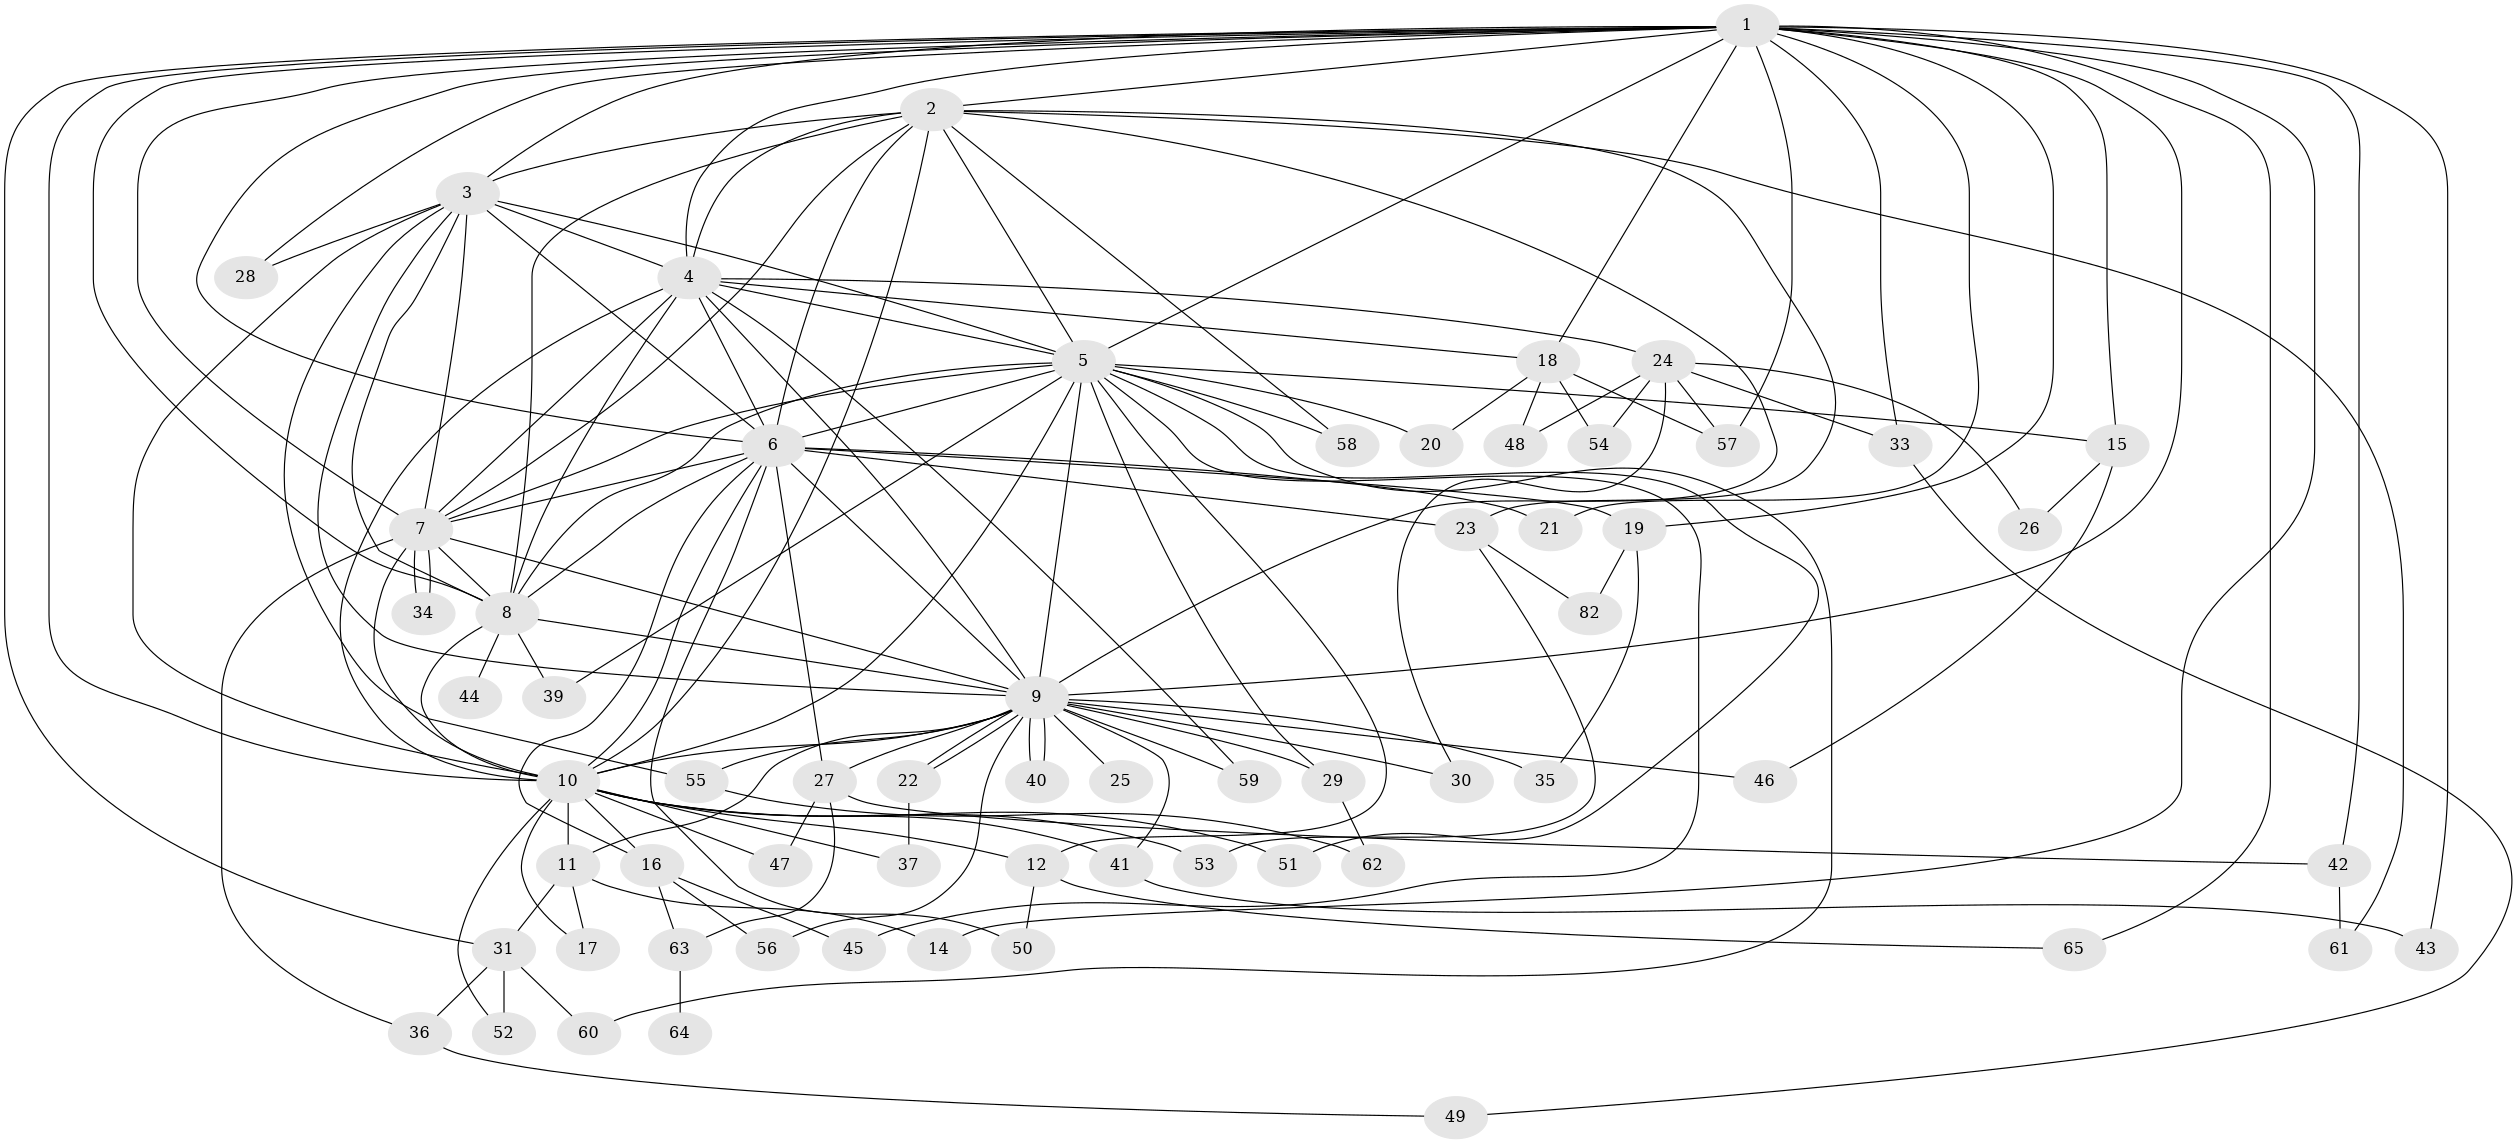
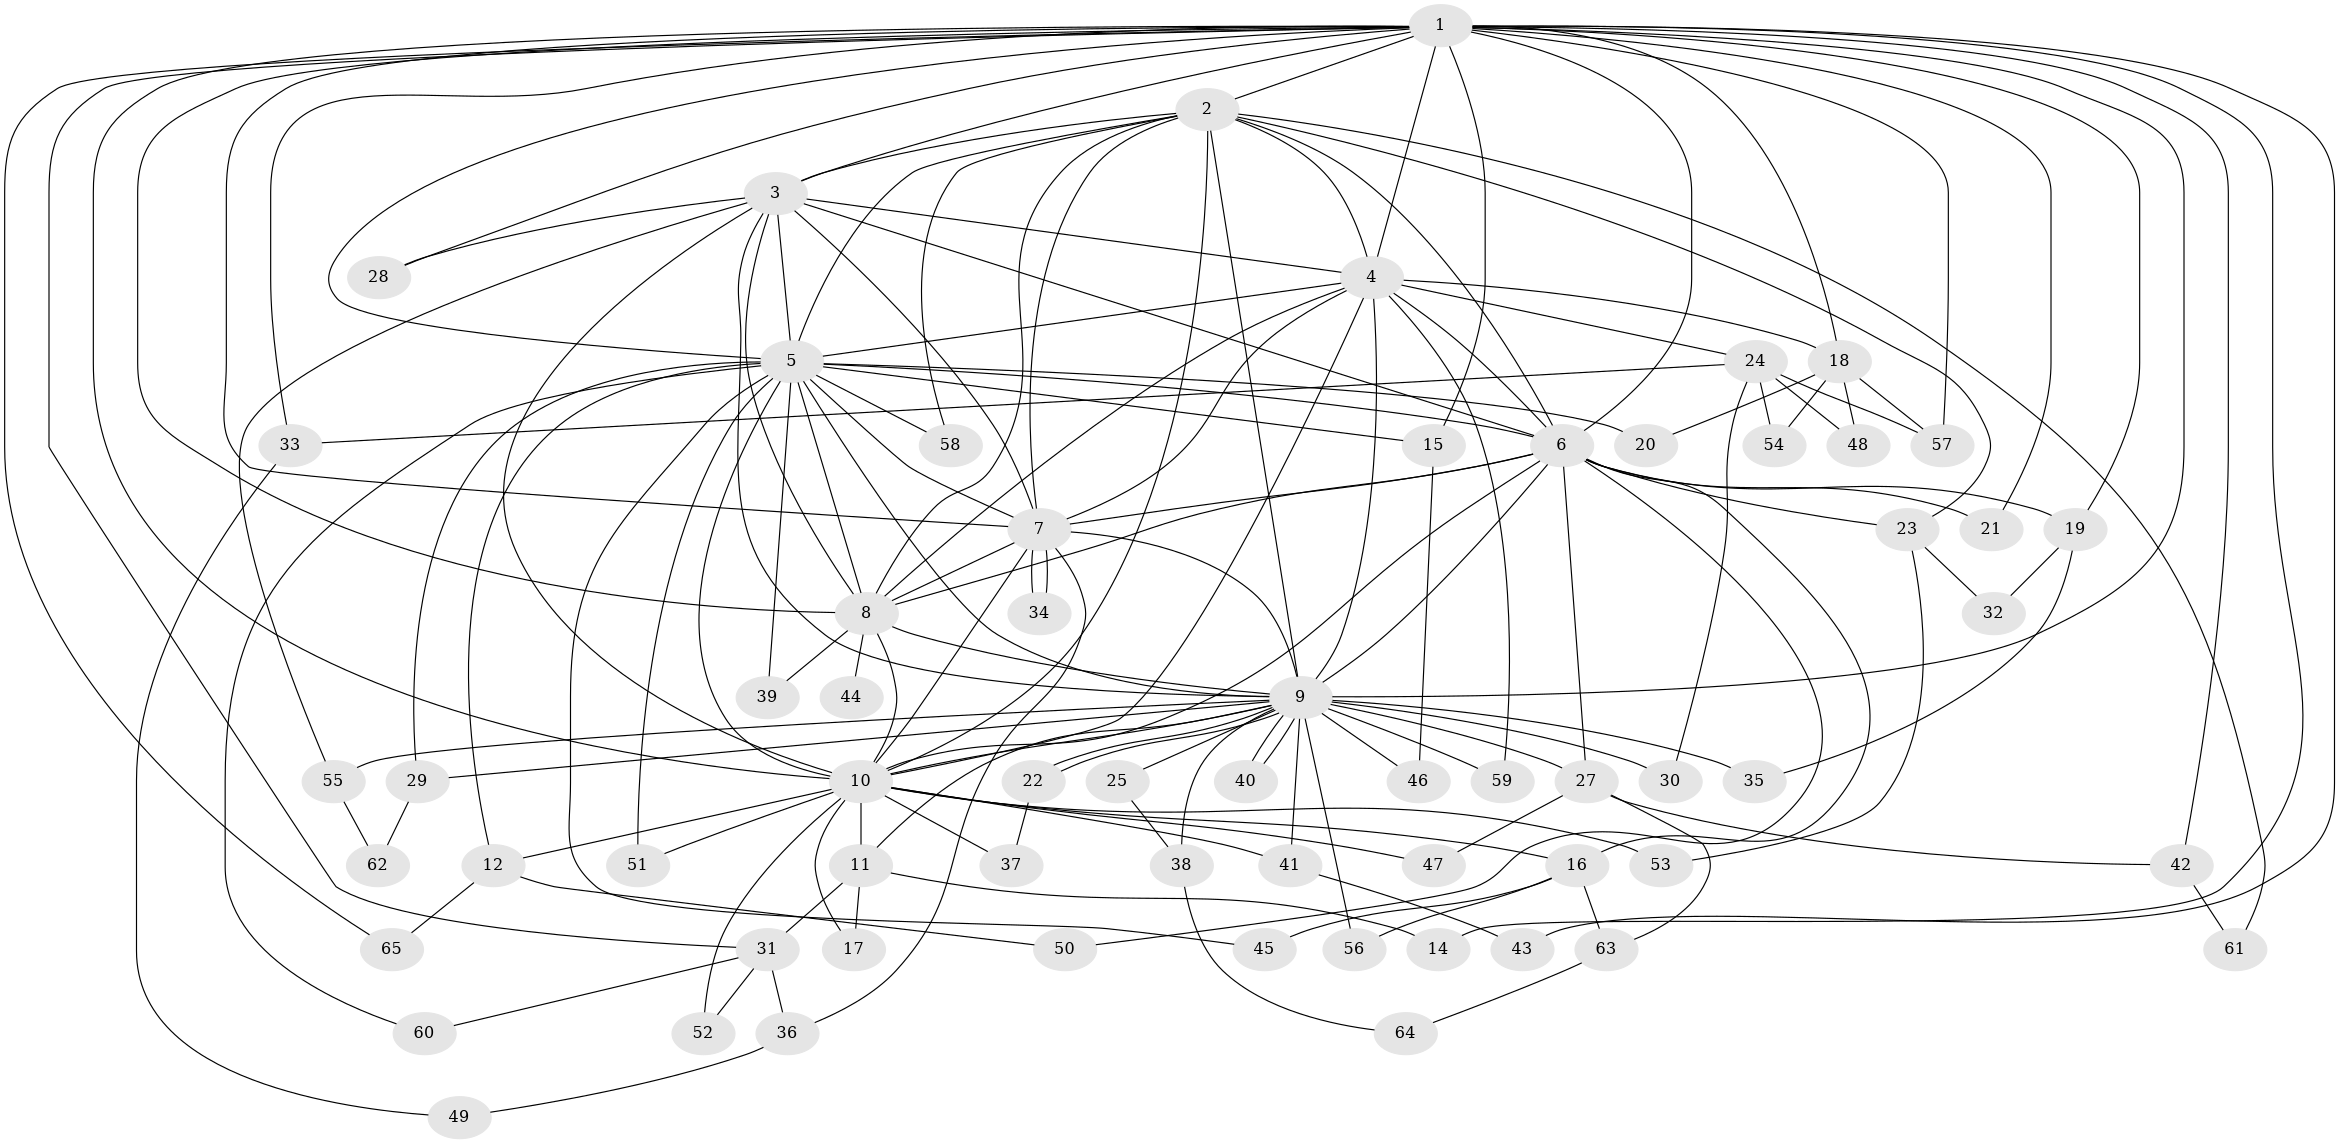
(2030, 530) -> none
(1590, 614) -> (1994, 614)
none -> (1182, 866)
